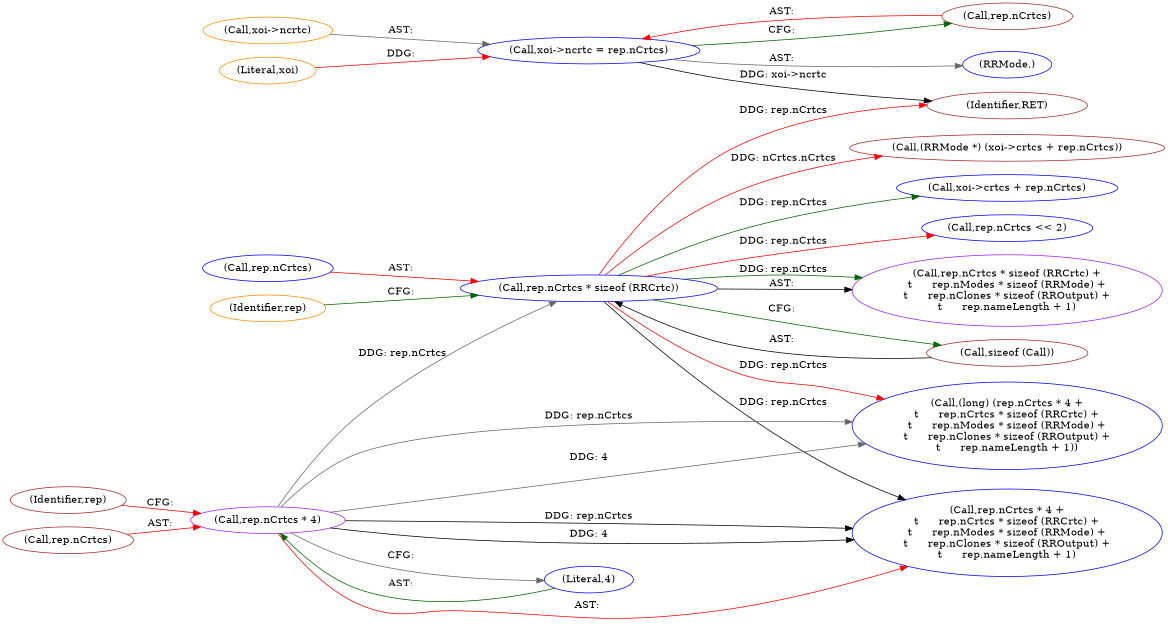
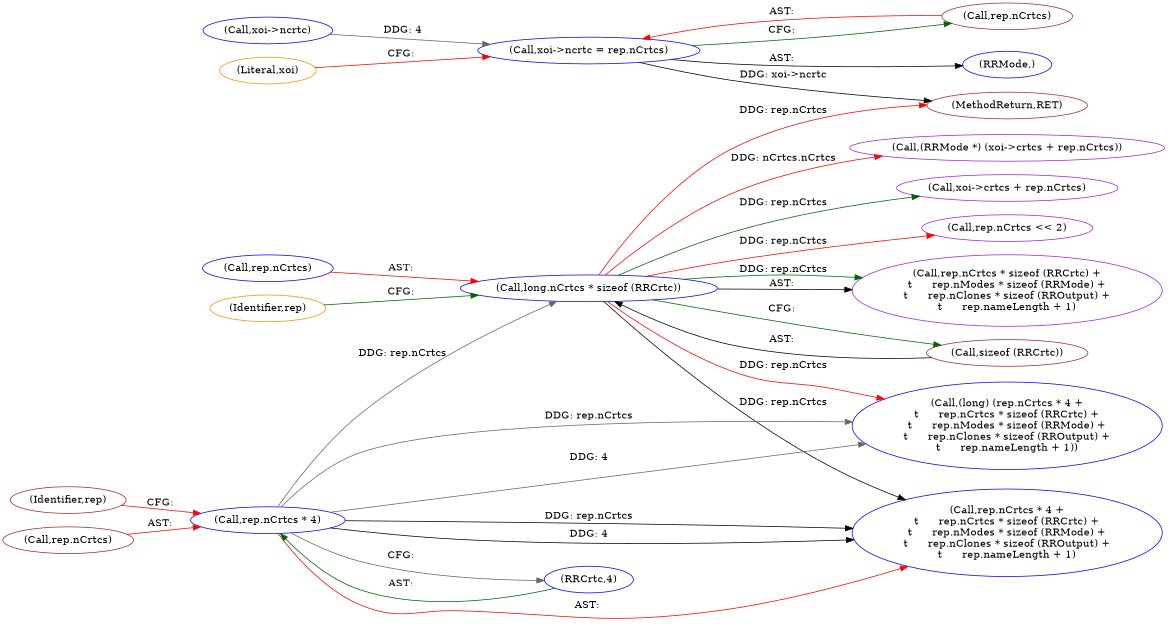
(268, 30) -> (268, 30)
(403, 30) -> (403, 30)
(403, 54) -> (403, 54)
(813, 66) -> (813, 66)
(1007, 106) -> (1007, 106)
(1007, 148) -> (1007, 148)
(1007, 188) -> (1007, 188)
(1007, 228) -> (1007, 228)
(589, 288) -> (589, 288)
(1007, 353) -> (1007, 353)
(268, 520) -> (268, 520)
(589, 580) -> (589, 580)
